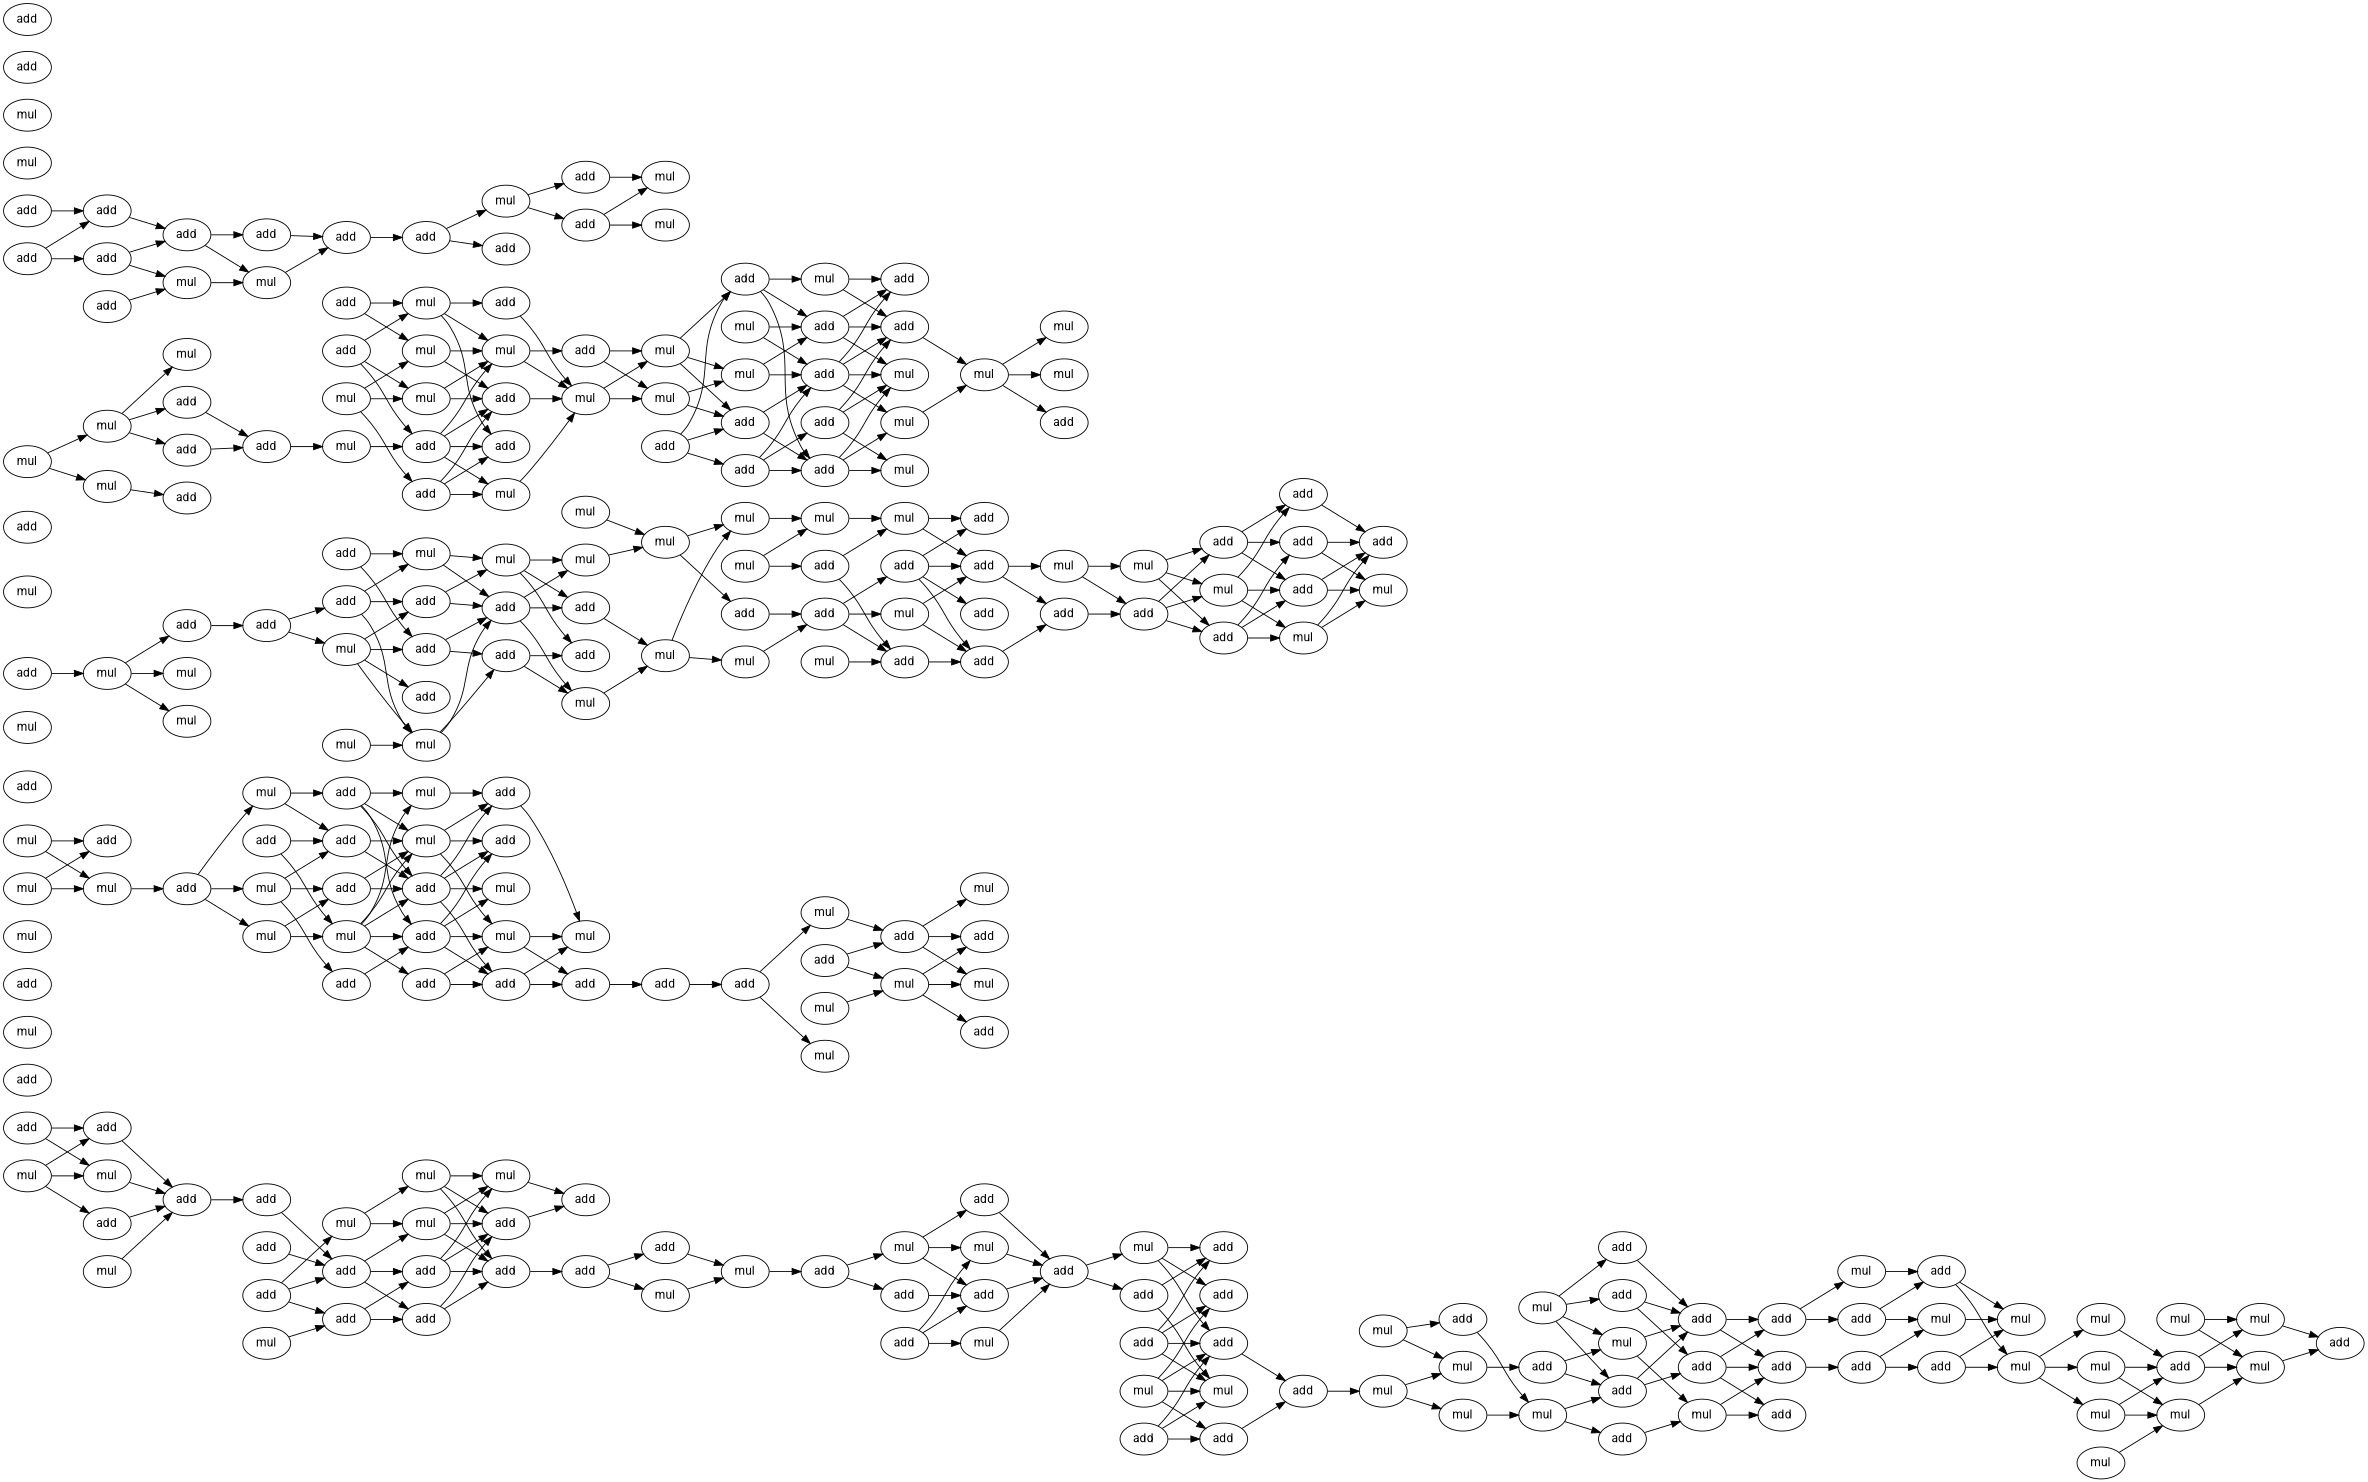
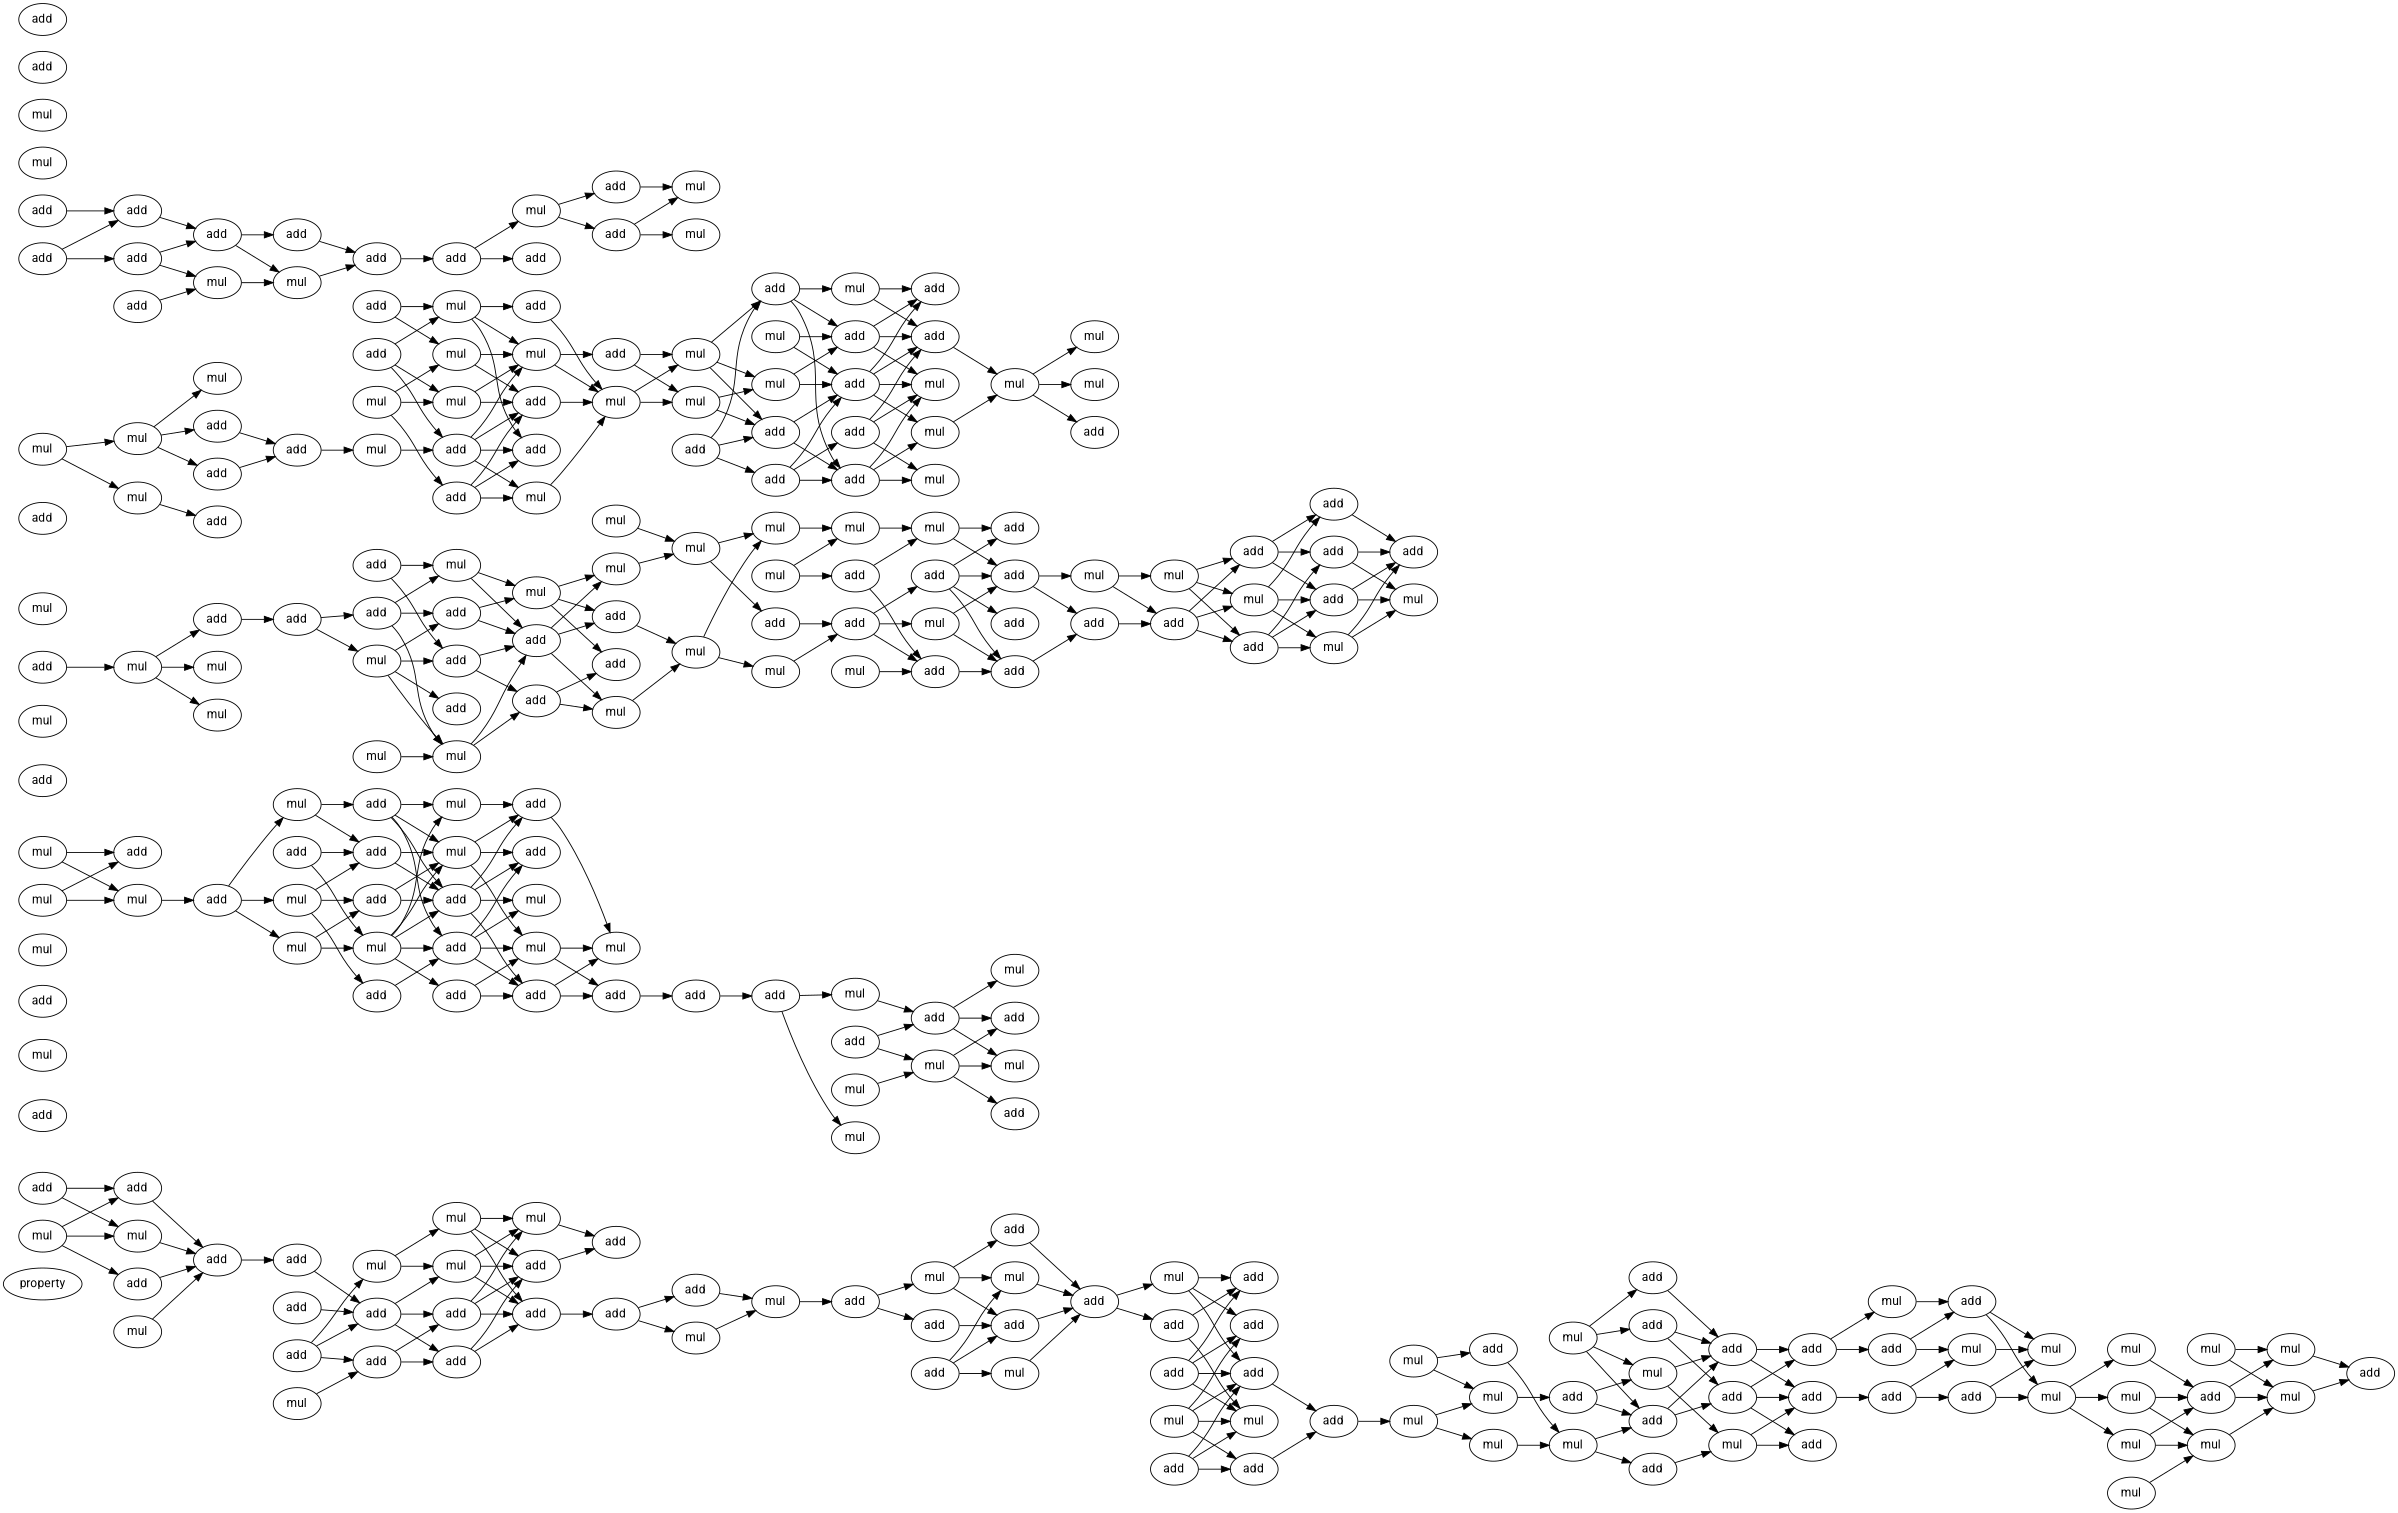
none -> (43, 1284)
